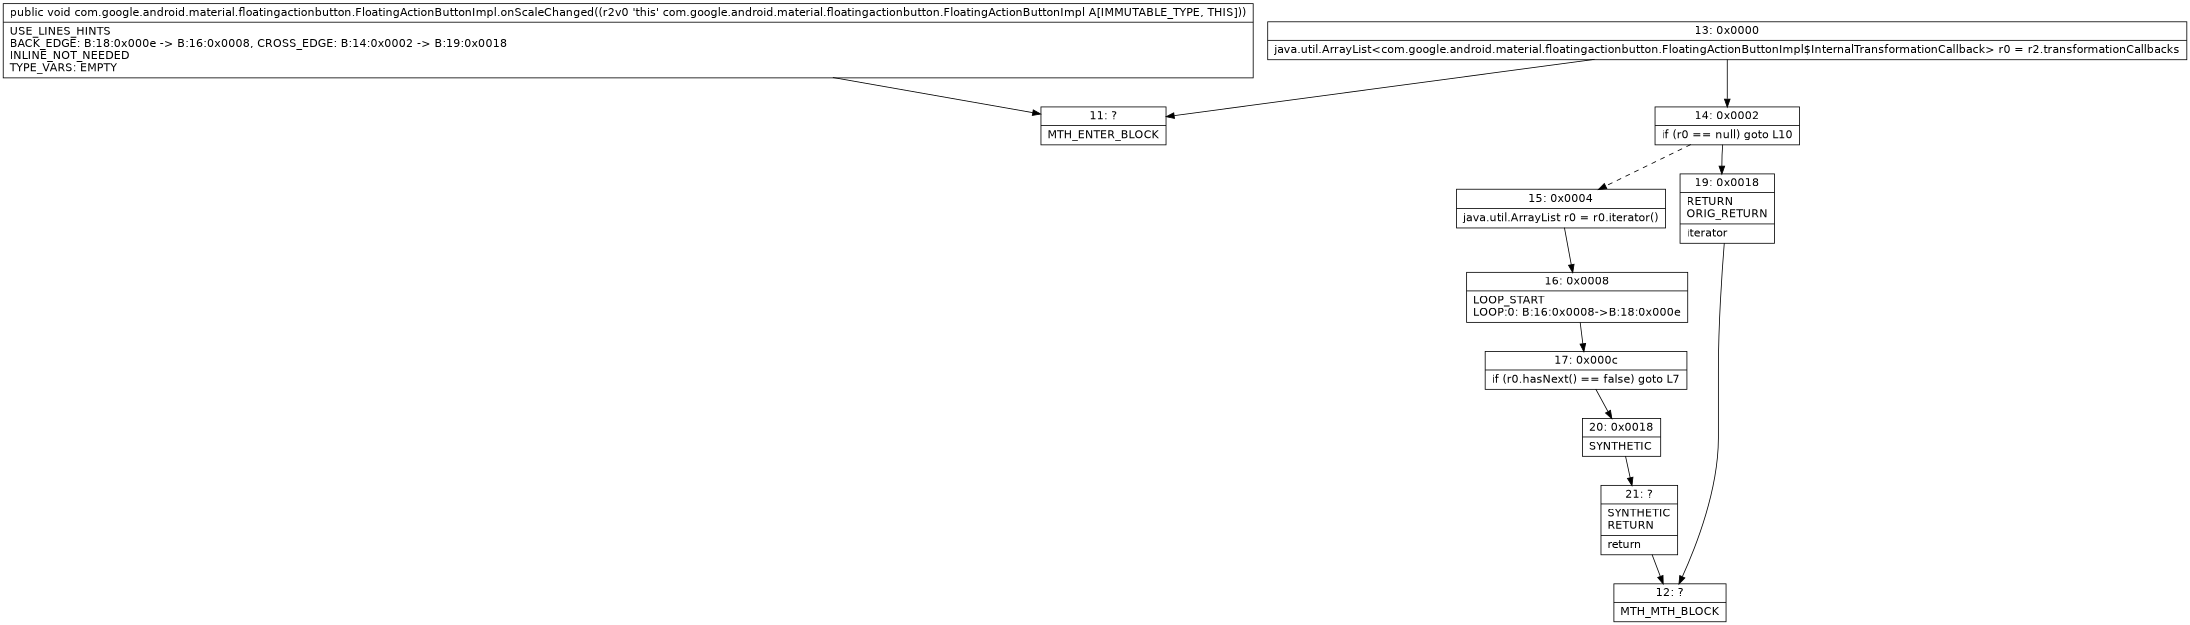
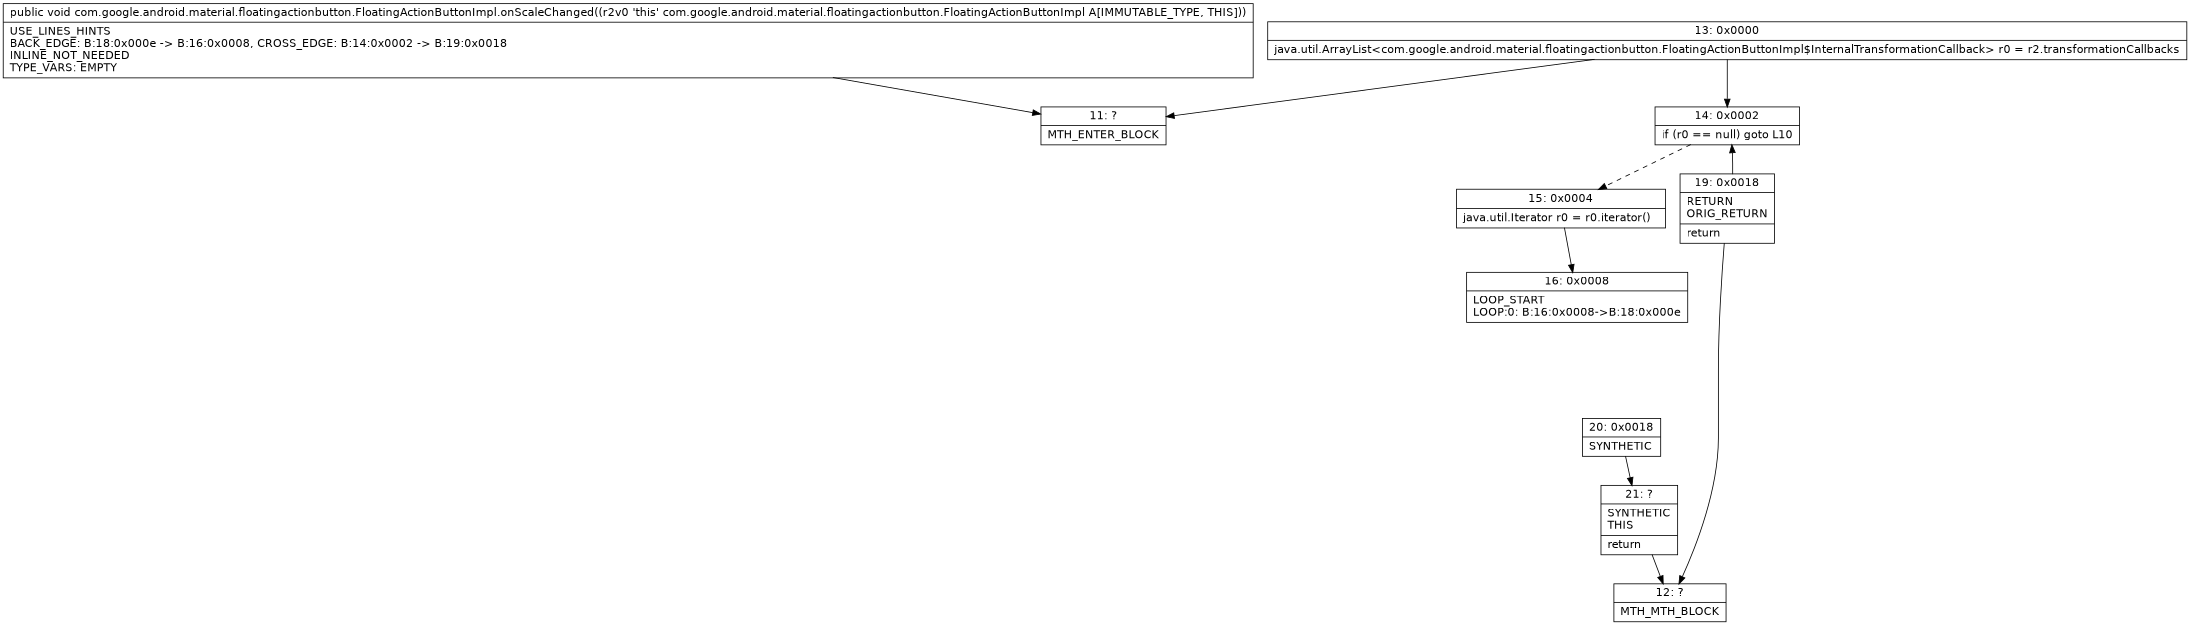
(1722, 155) -> (1733, 164)
(1561, 218) -> (1557, 218)
(1707, 233) -> (1704, 233)
(1586, 370) -> none
(1631, 525) -> (1621, 525)
